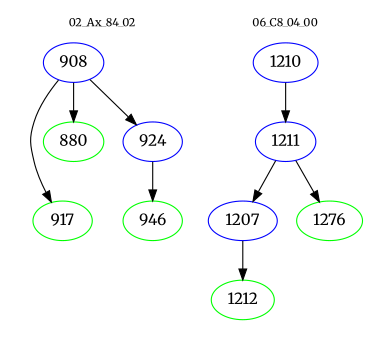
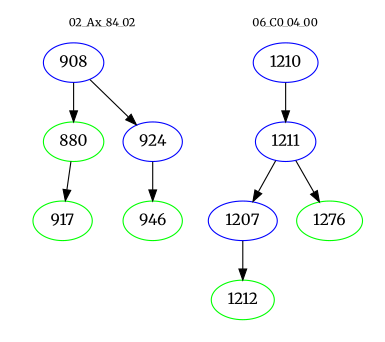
(286, 24) -> (286, 24)
(31, 134) -> (69, 176)
